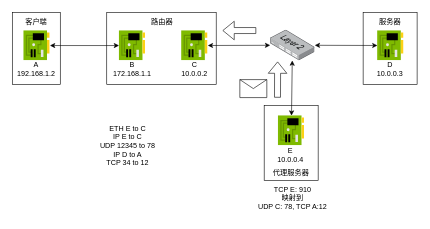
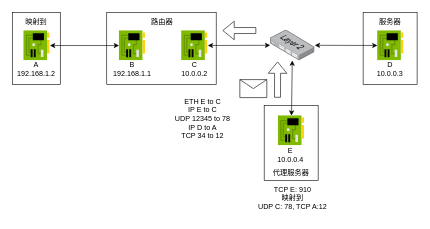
(36, 21) -> (36, 21)
(132, 69) -> (132, 69)
(128, 145) -> (203, 118)
